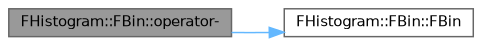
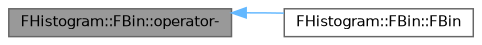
(250, 33) -> (265, 13)
